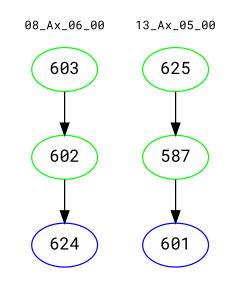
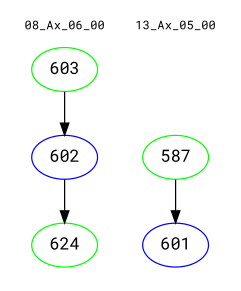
(176, 70) -> none
(65, 157) -> (65, 157)
(65, 245) -> (65, 245)
